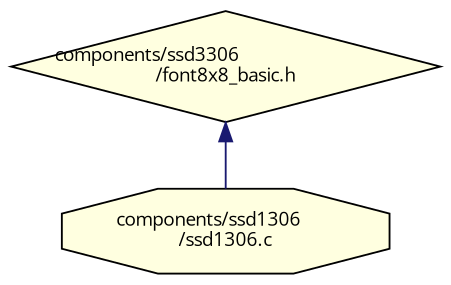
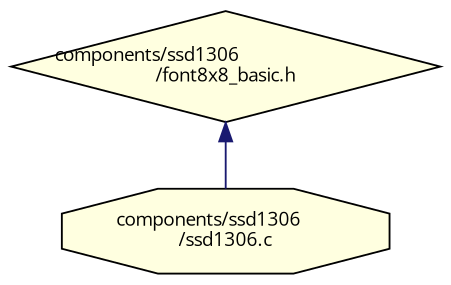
(226, 67) -> (226, 67)
